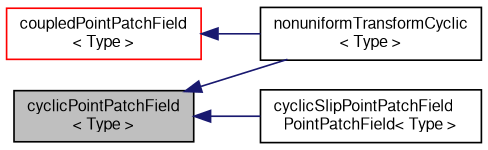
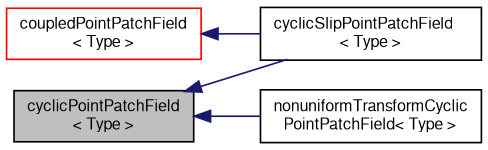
(371, 34) -> (371, 34)
(371, 116) -> (371, 116)
